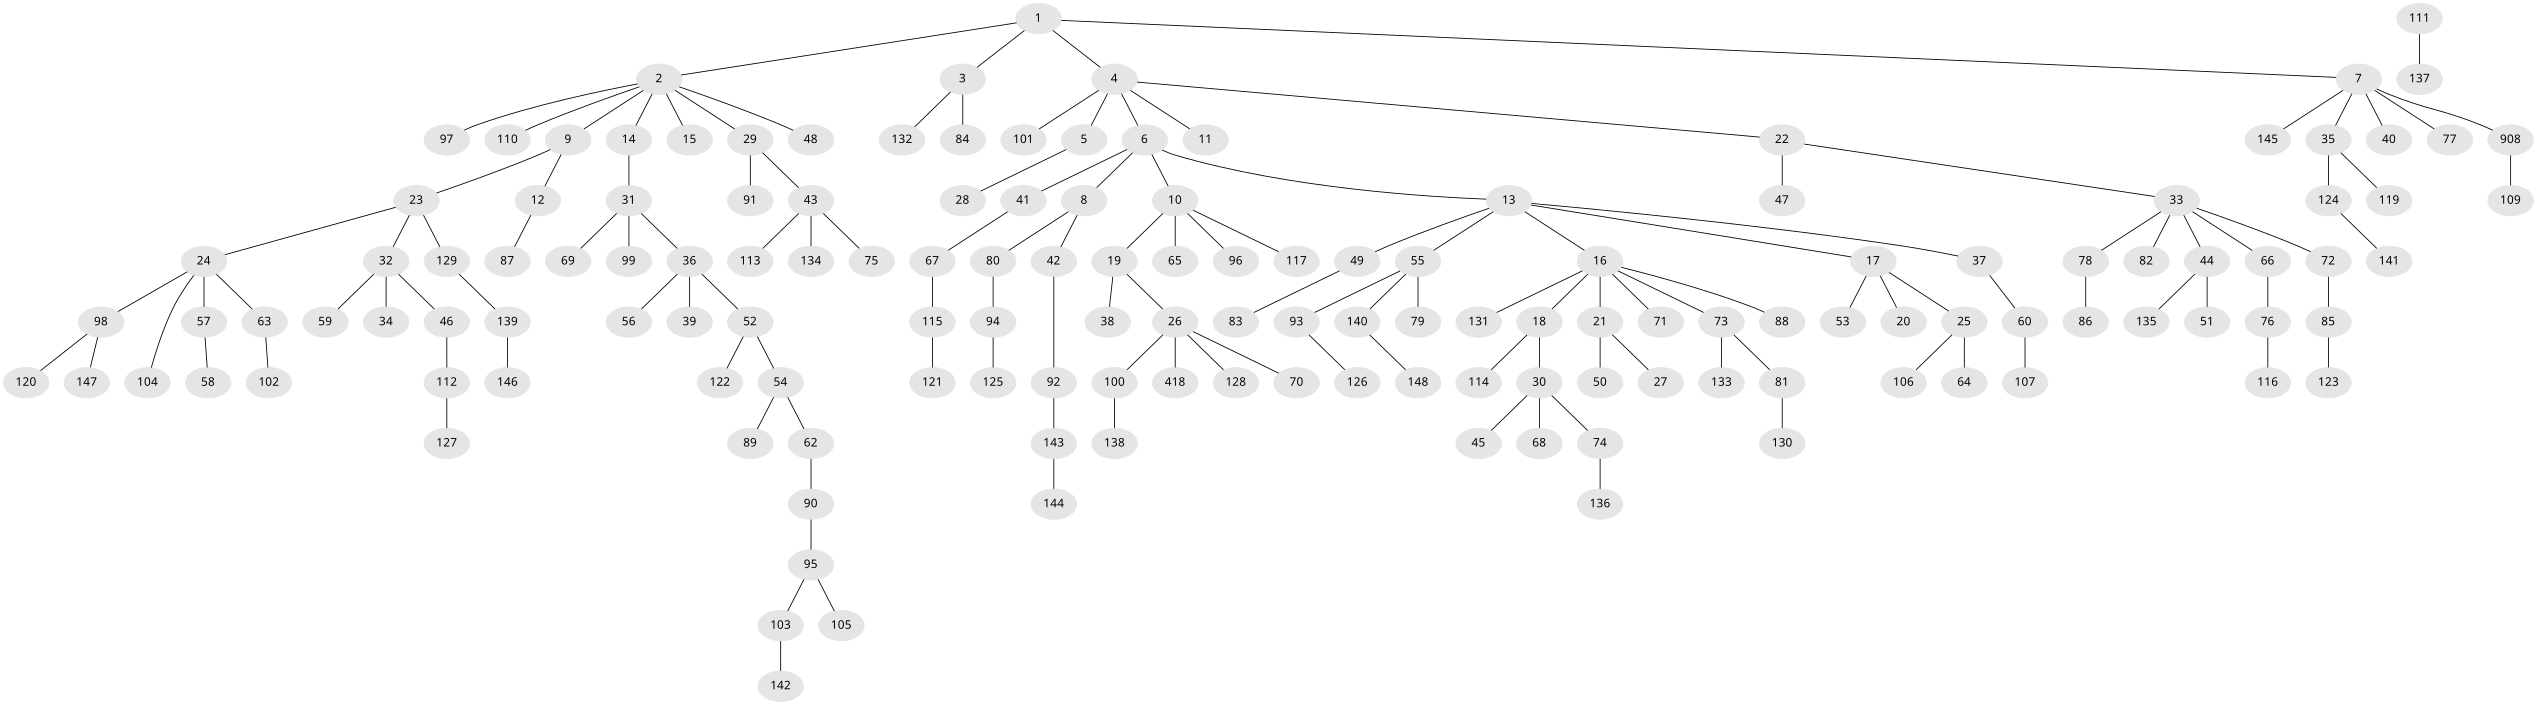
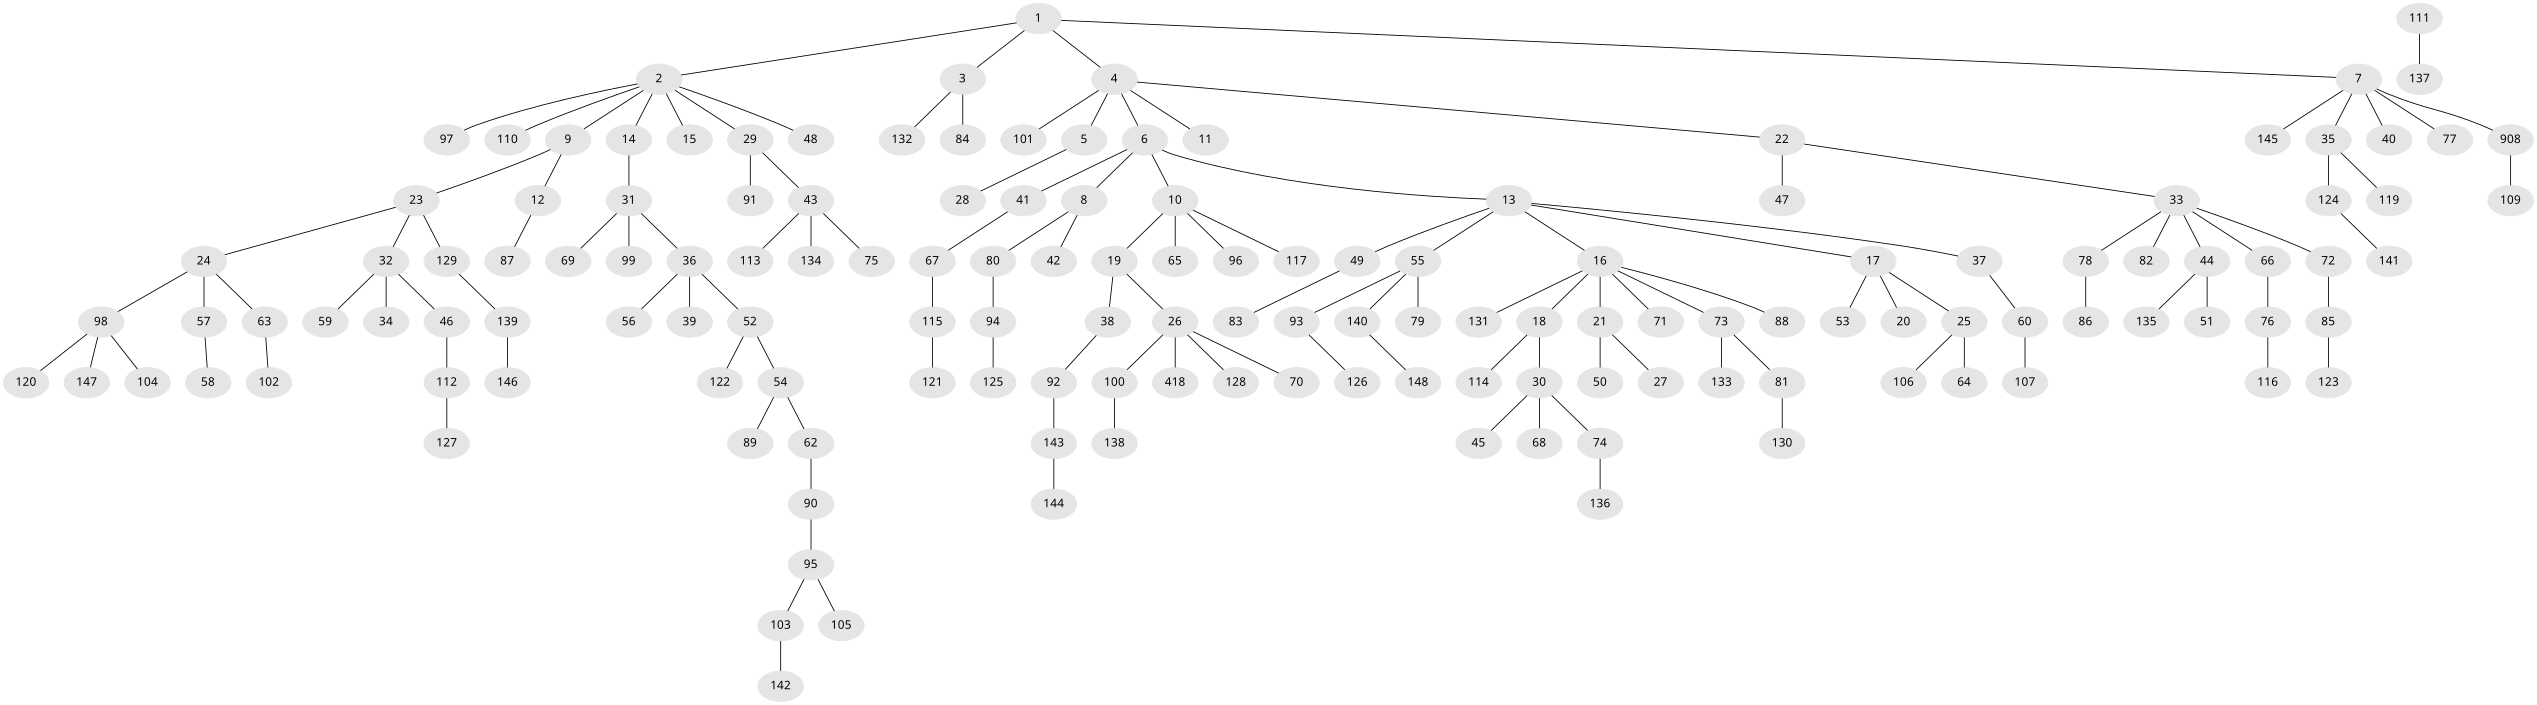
(168, 319) -> (124, 352)
(1054, 322) -> (1081, 352)
